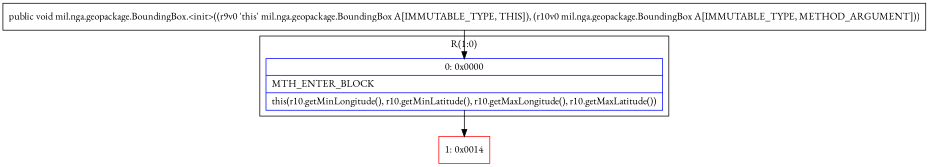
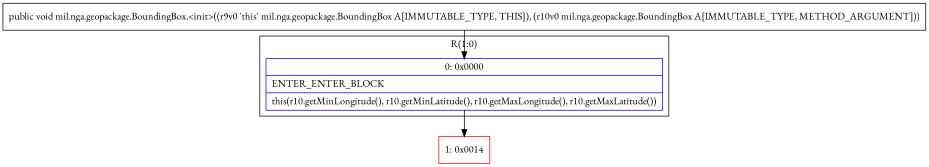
(323, 84) -> (328, 84)
